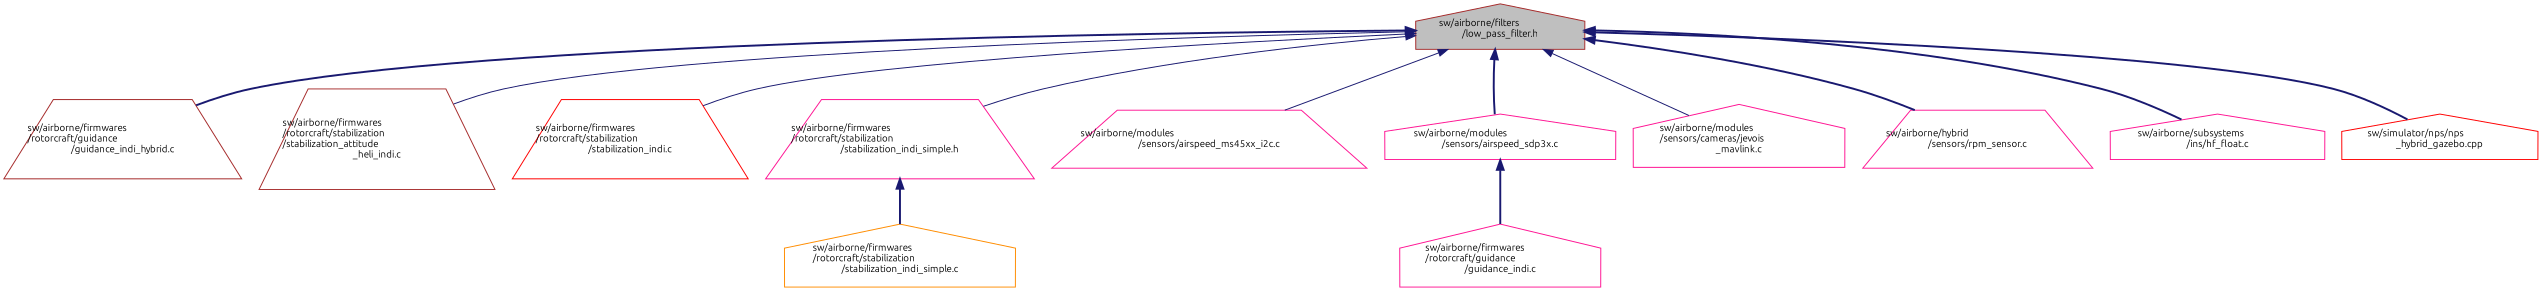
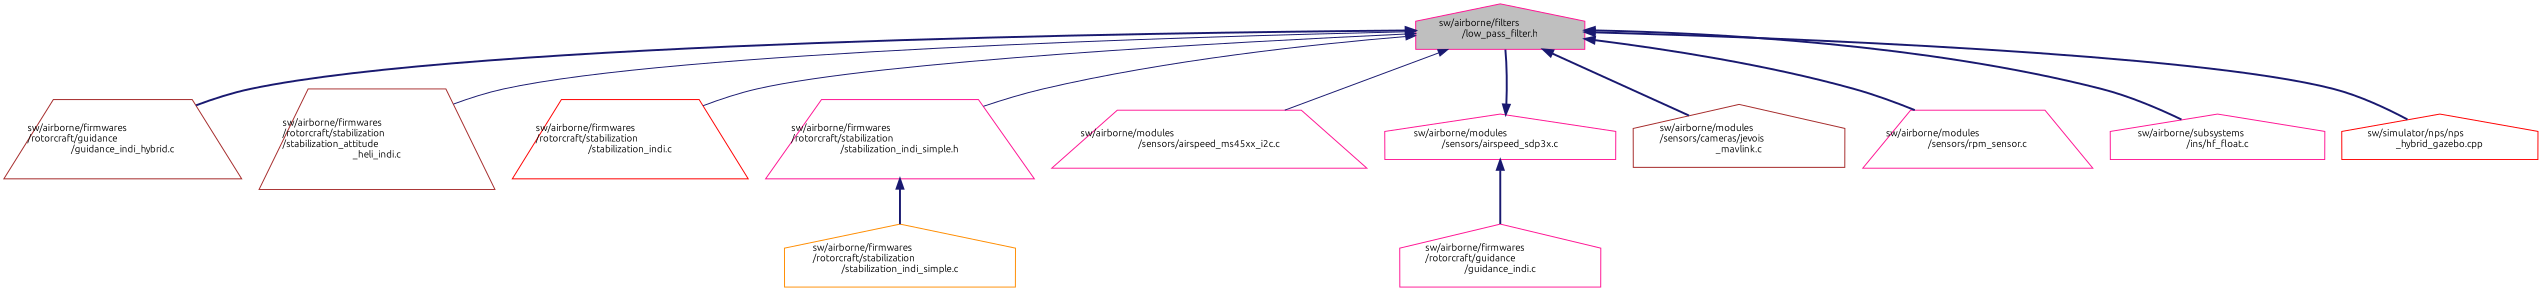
(1500, 29) -> (1500, 29)
(1621, 85) -> (1621, 85)
(1494, 87) -> (1507, 77)
(1739, 139) -> (1739, 139)
(1978, 139) -> (1978, 139)
